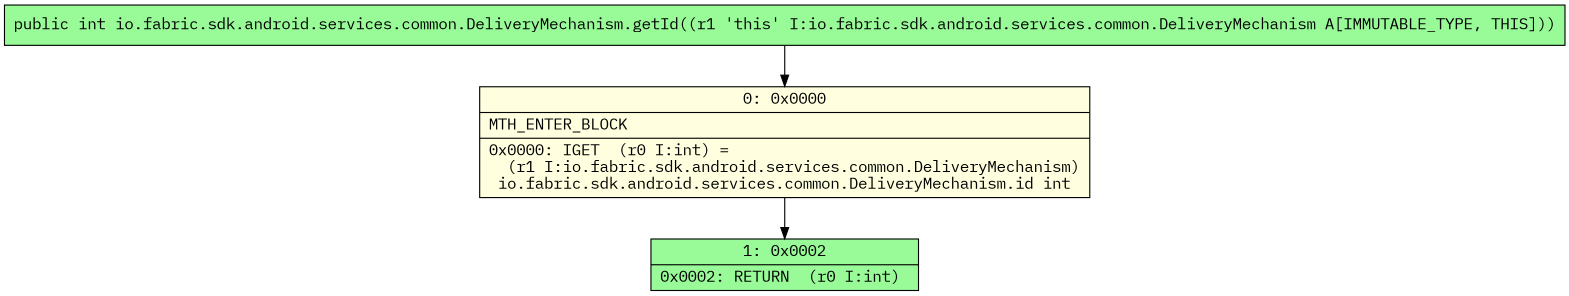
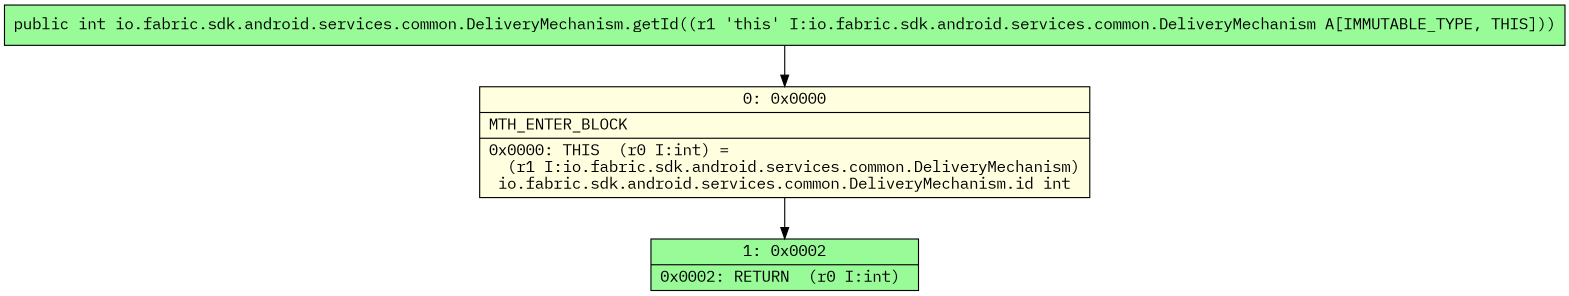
(613, 151) -> (613, 151)
